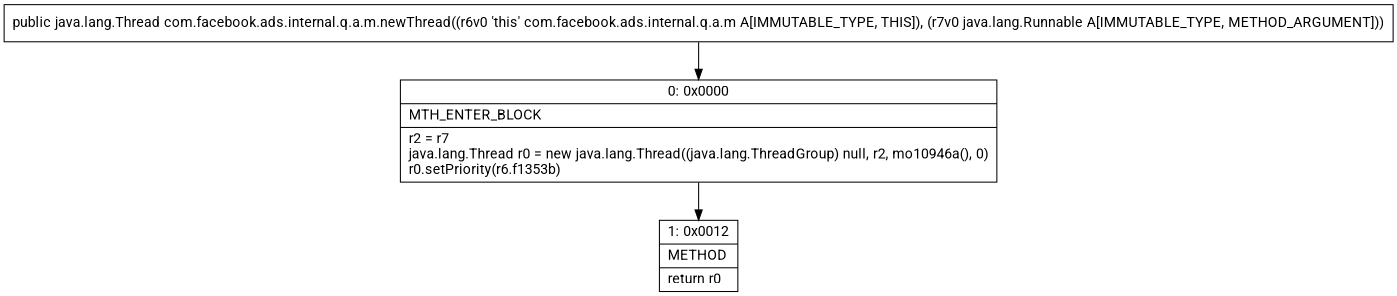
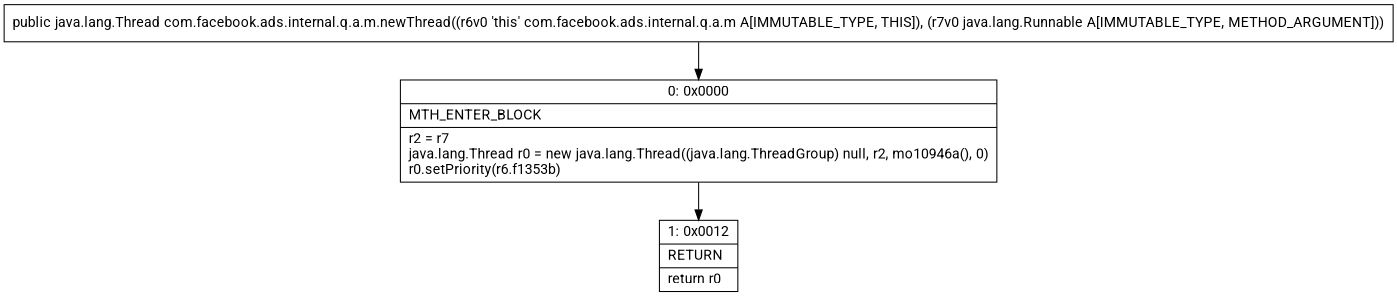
(698, 255) -> (696, 255)
